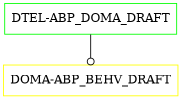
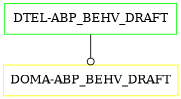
(91, 19) -> (91, 19)
